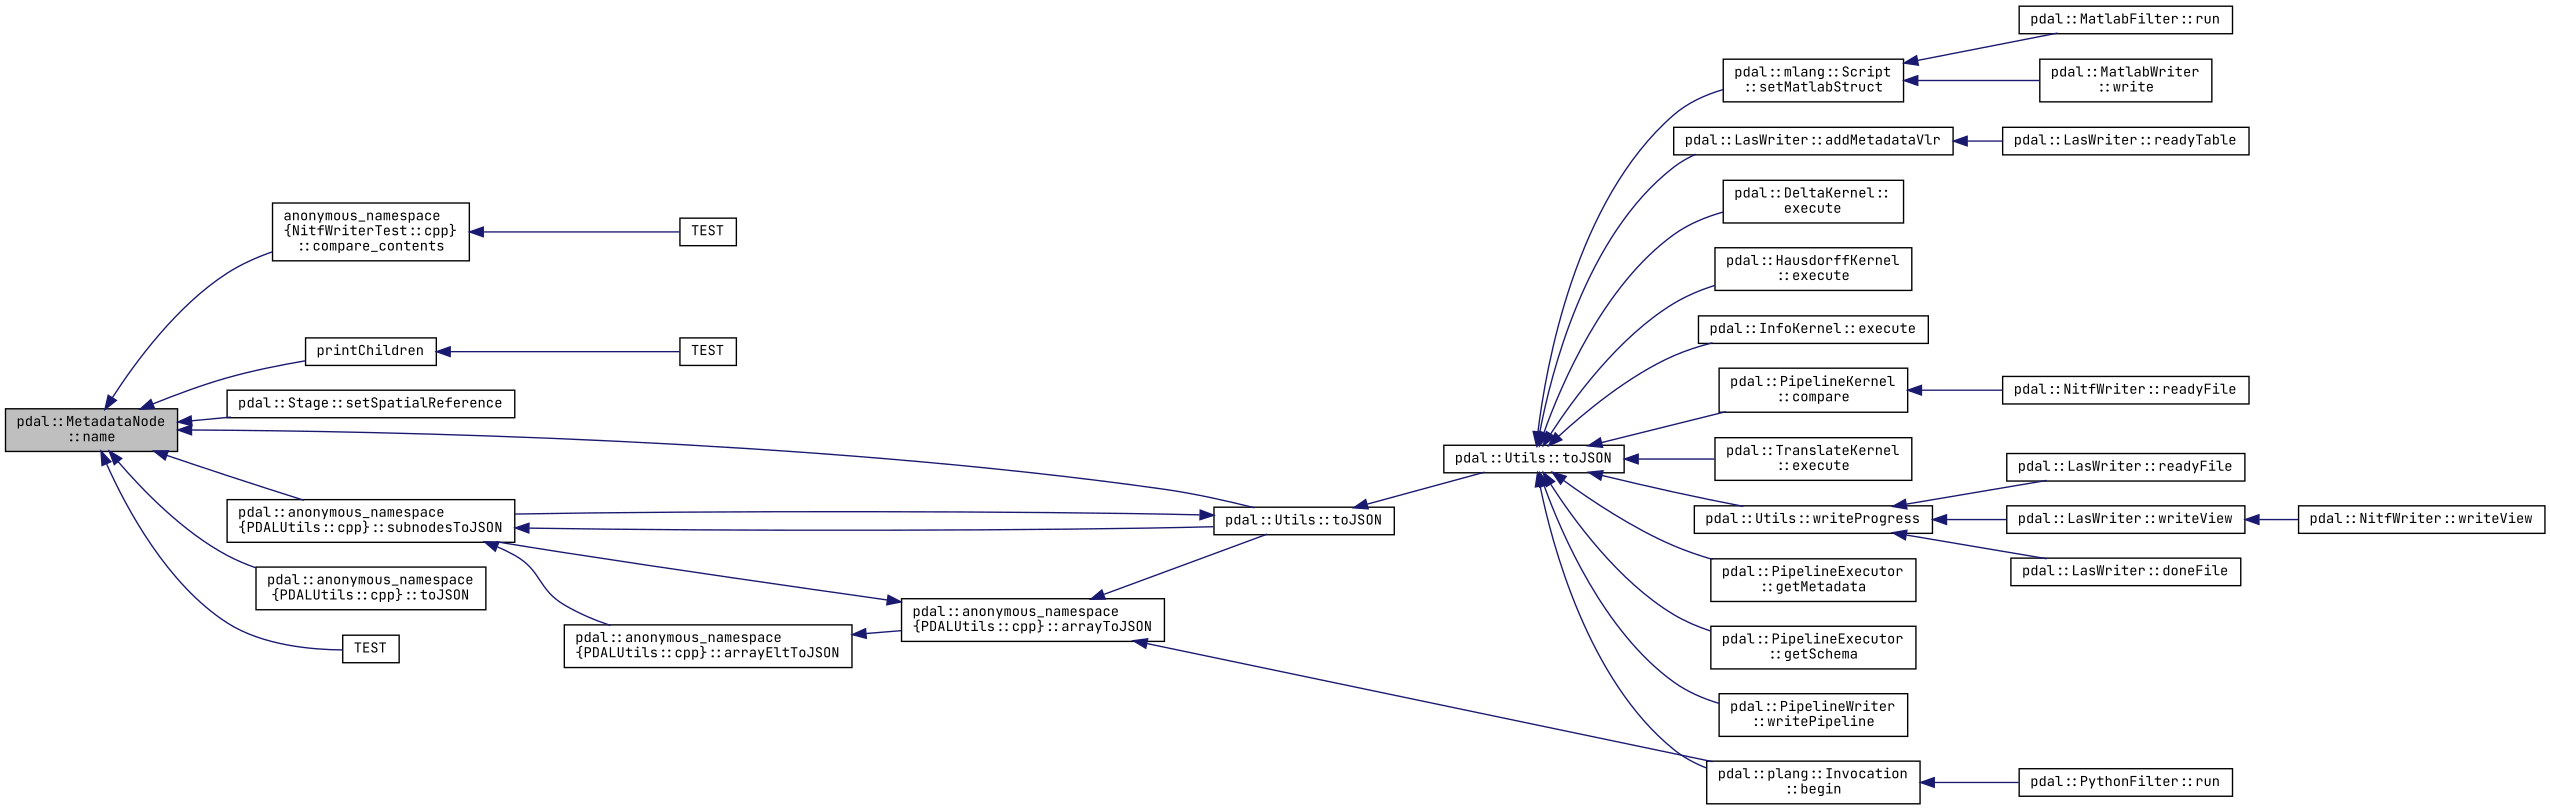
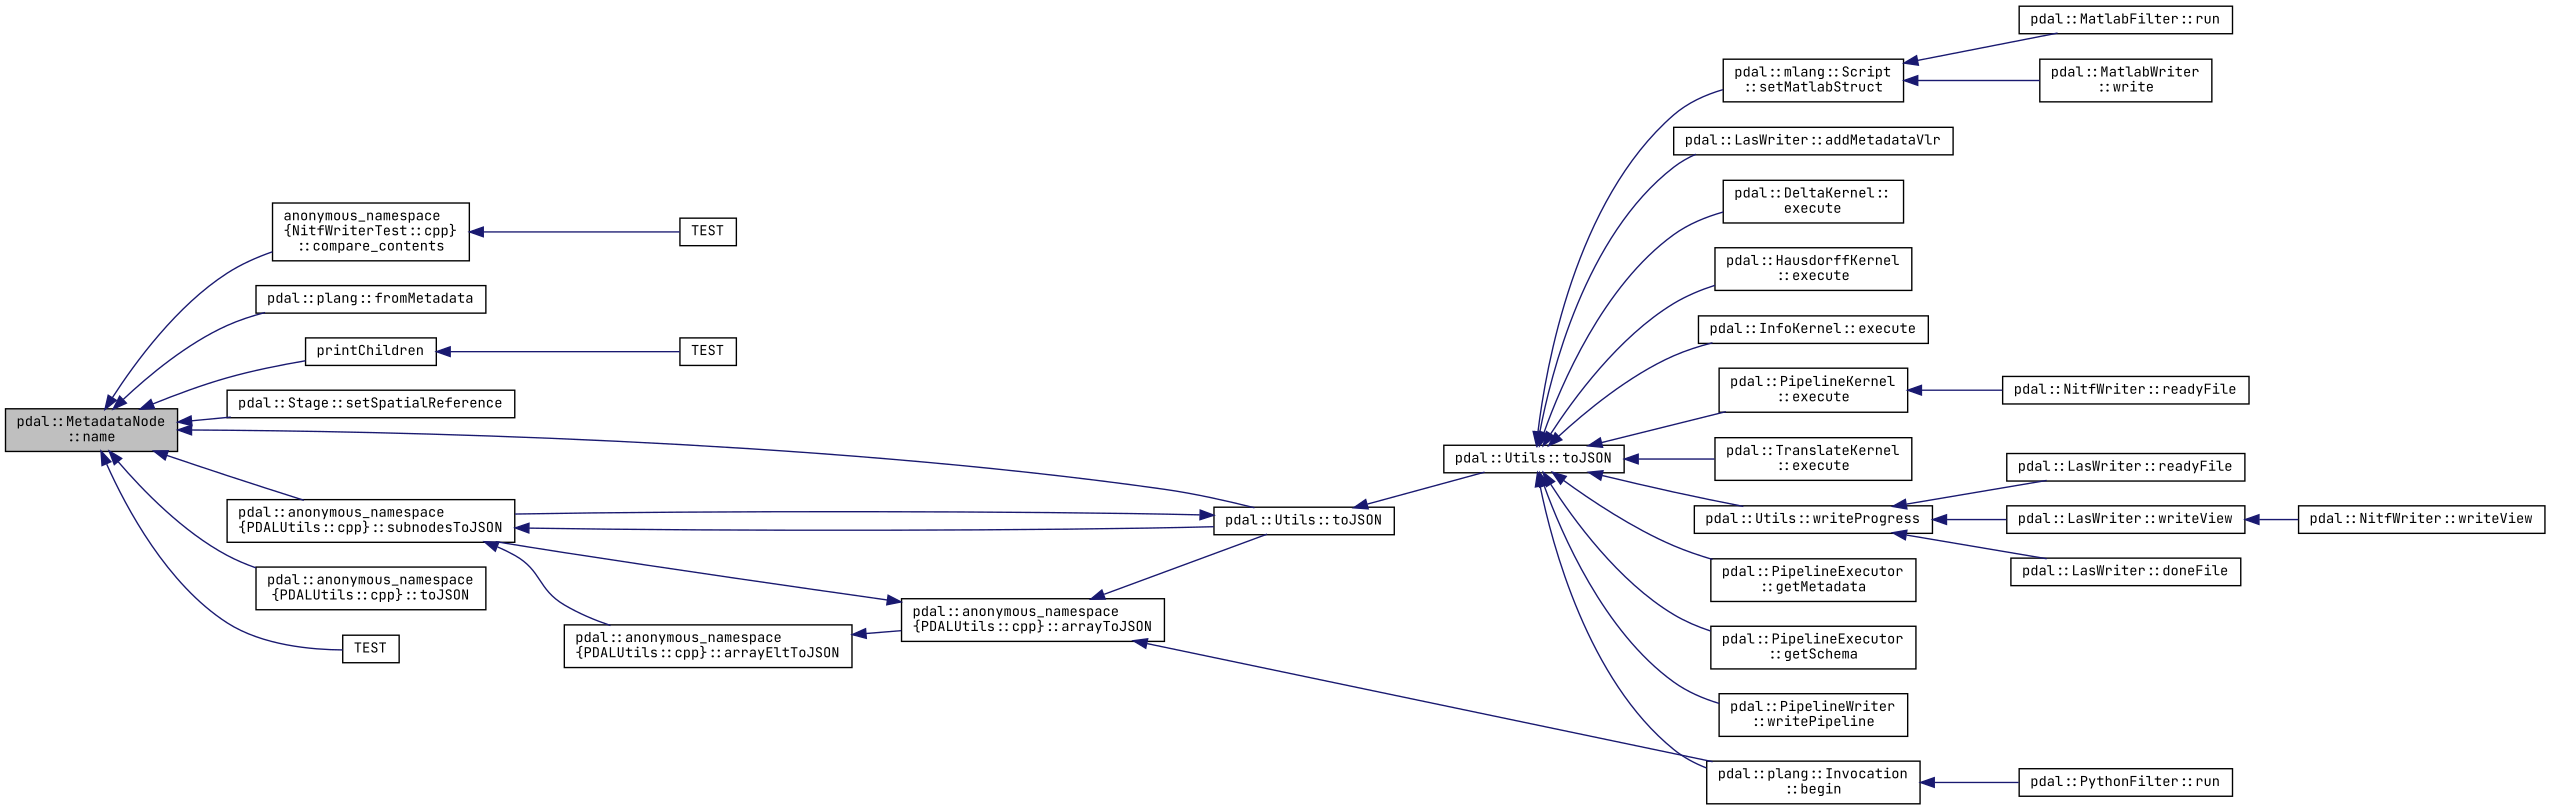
(2126, 141) -> none
none -> (371, 299)
(1813, 390) -> (1813, 390)
